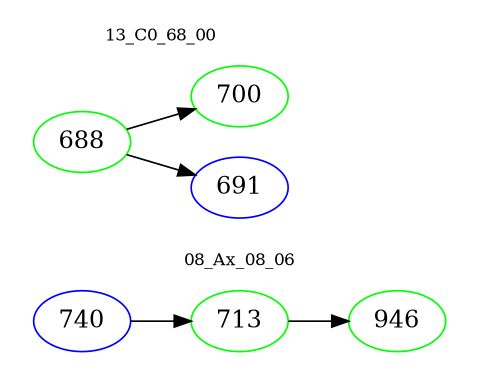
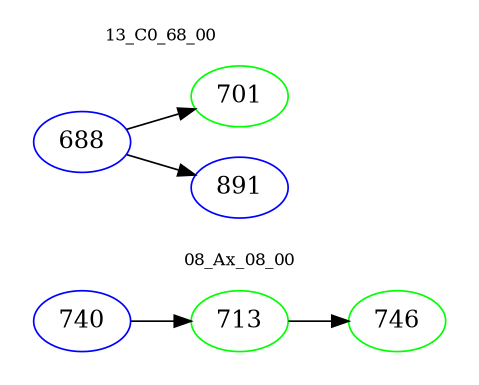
(240, 96) -> (240, 96)
(82, 142) -> (82, 142)
(240, 188) -> (240, 188)
(240, 261) -> (240, 261)
(397, 321) -> (397, 321)
